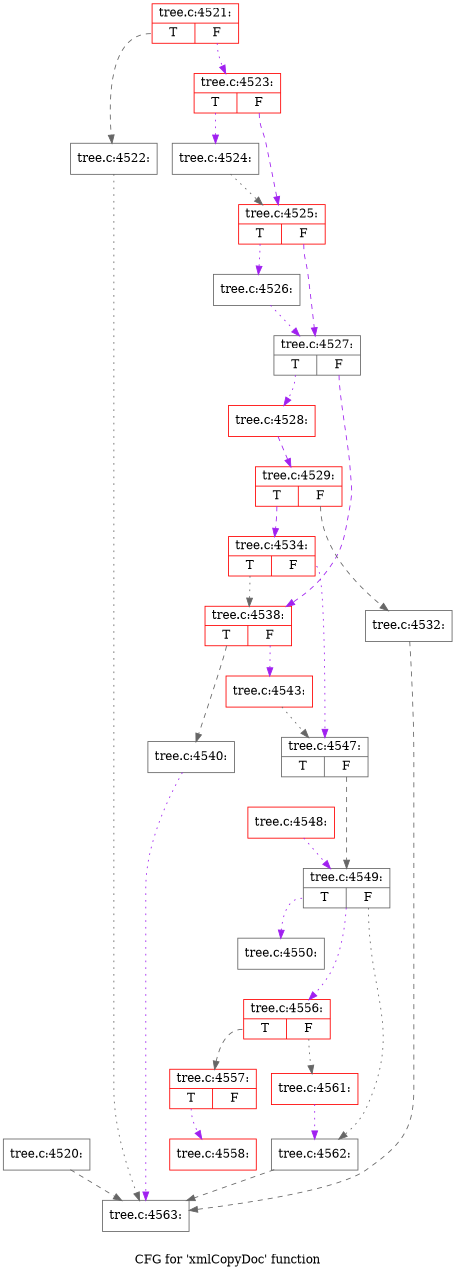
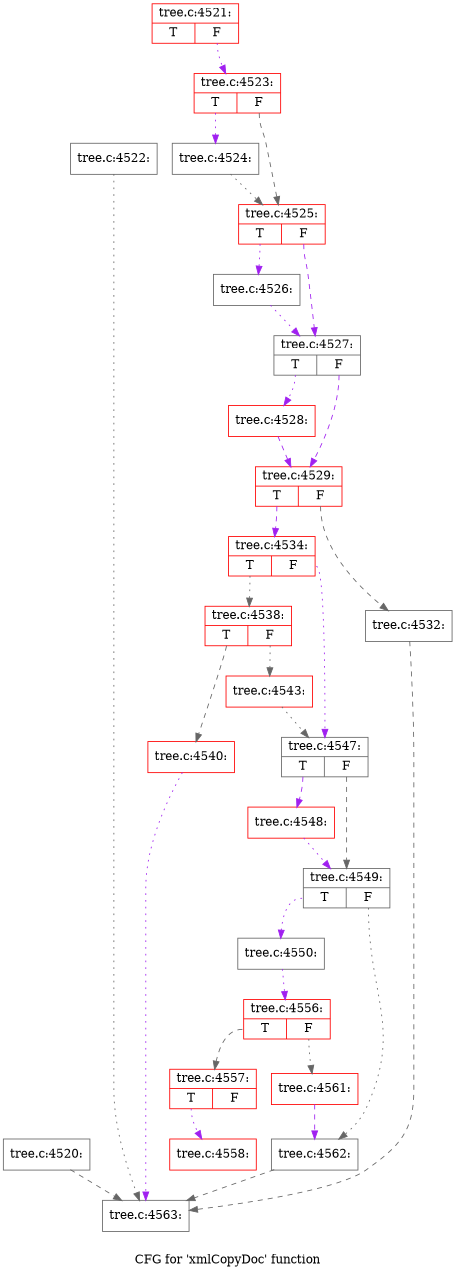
(114, 75) -> none
(268, 155) -> (268, 155)
(351, 498) -> (331, 419)
(270, 657) -> (270, 657)
(191, 757) -> (191, 757)
none -> (302, 788)
(338, 954) -> (283, 980)
(315, 1117) -> (315, 1117)
